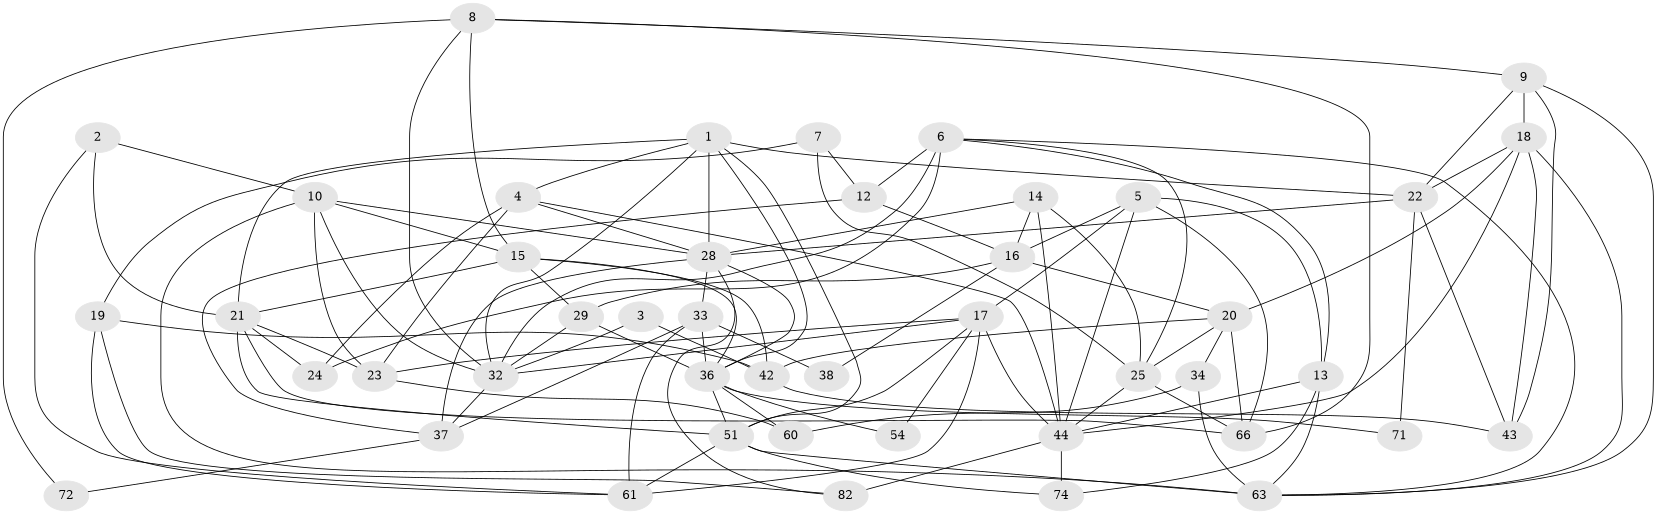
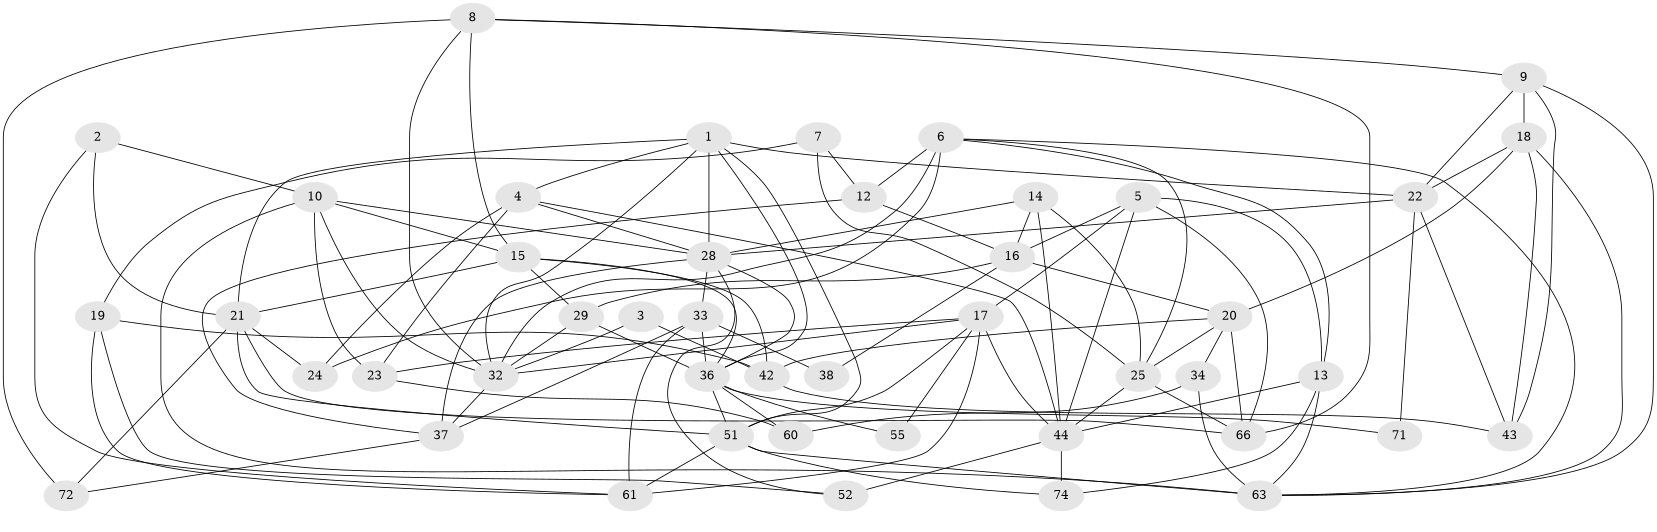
(307, 345) -> (152, 406)
(1372, 375) -> none
(898, 436) -> (898, 436)
(846, 496) -> (846, 496)
